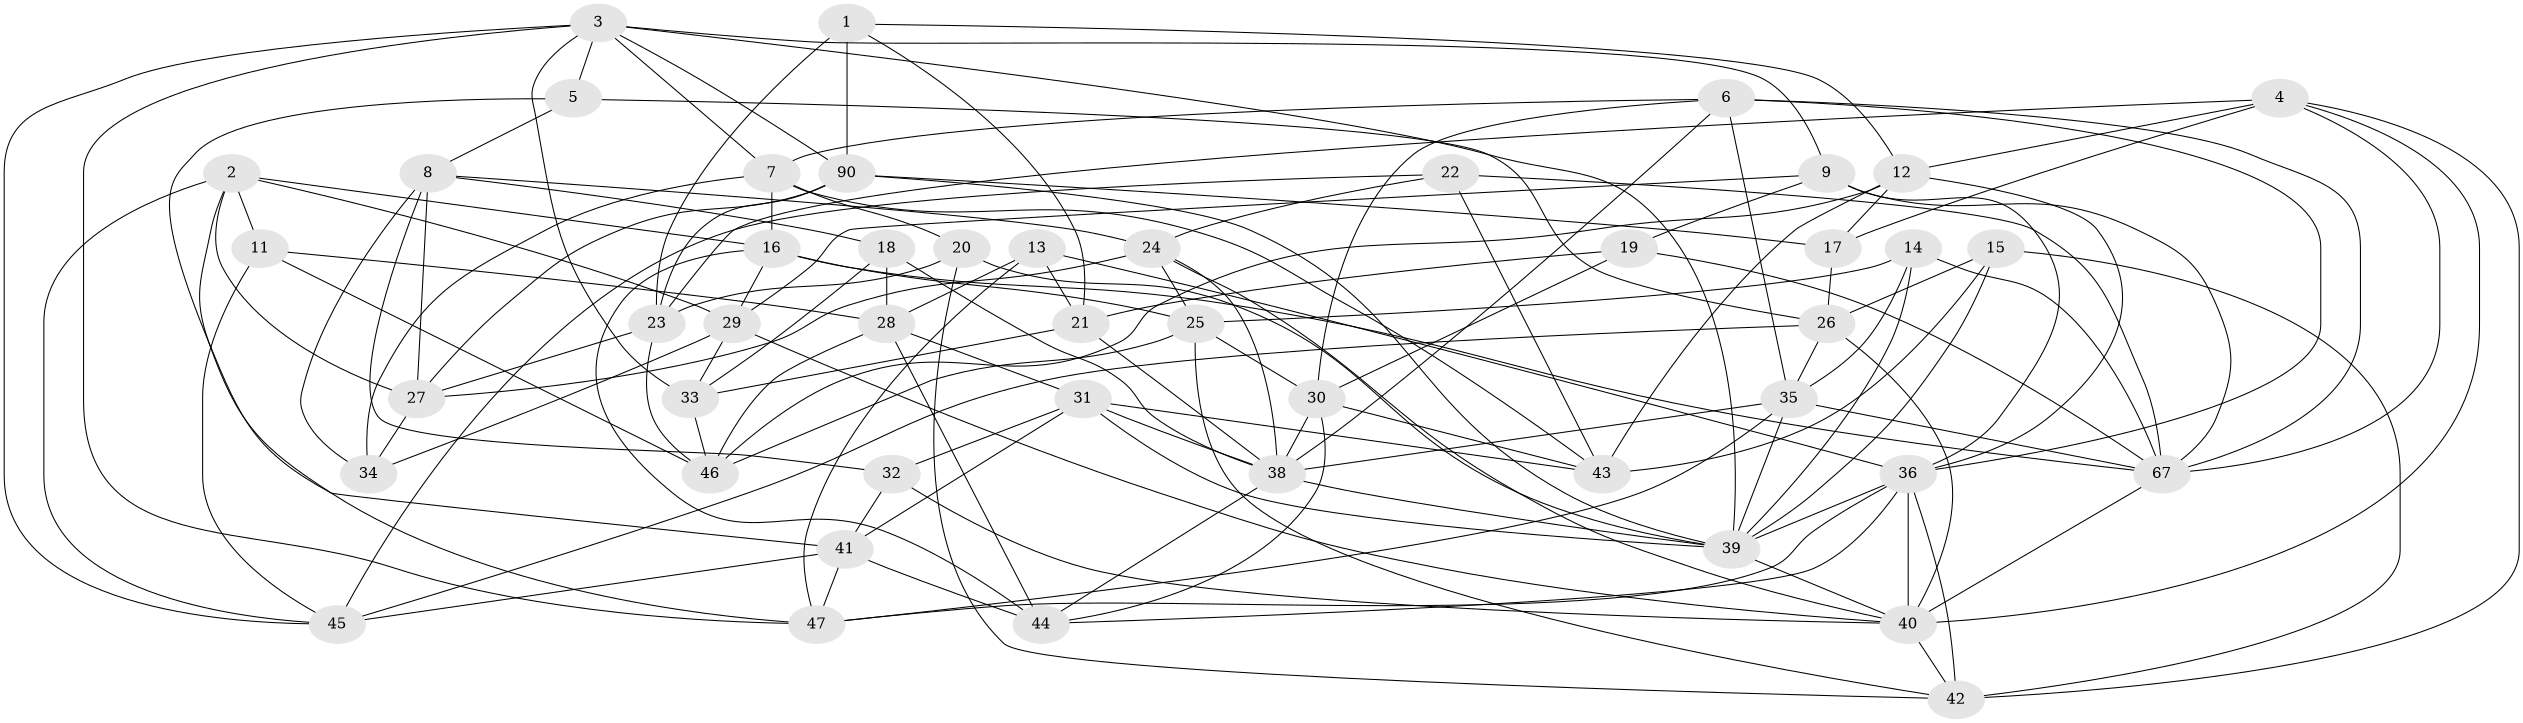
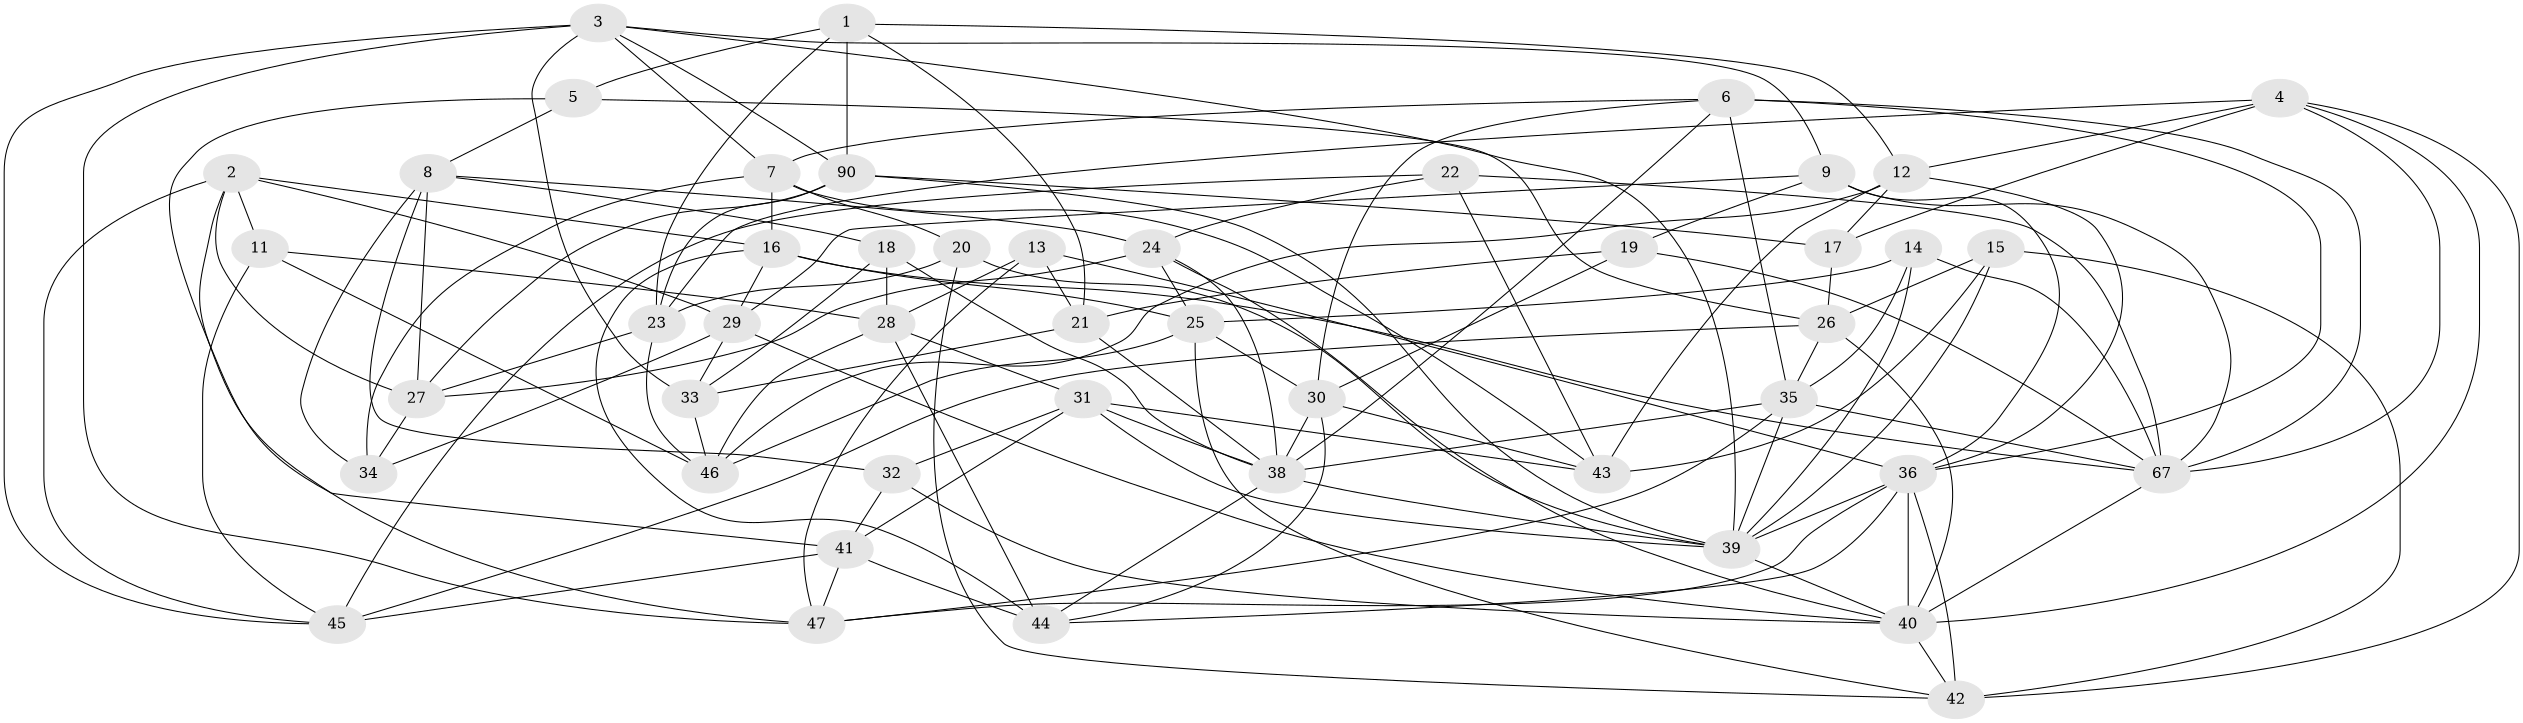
(586, 61) -> (707, 54)
